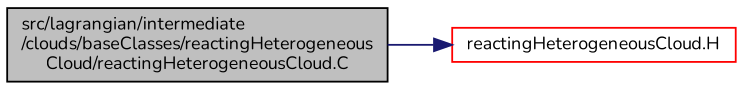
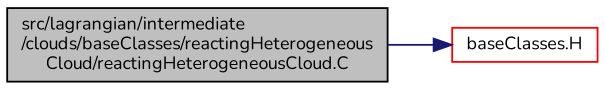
(594, 45) -> (525, 45)
